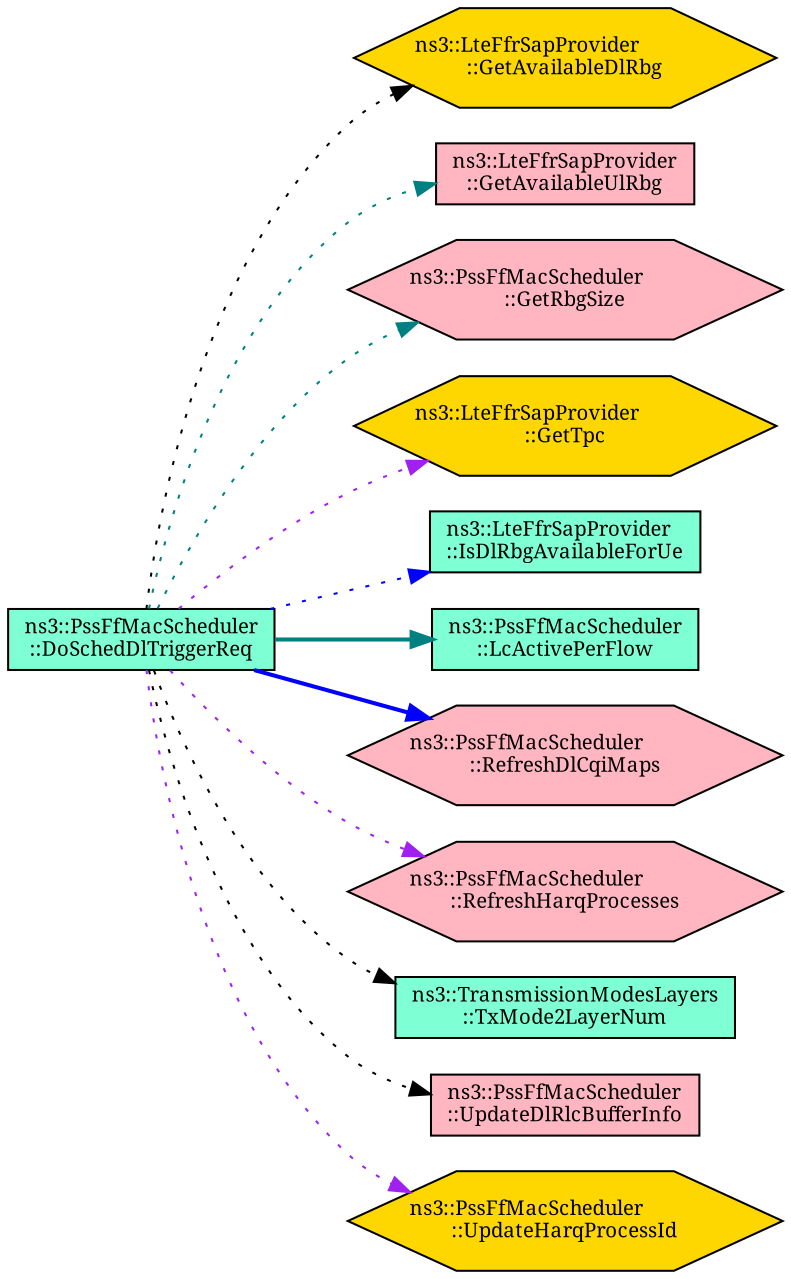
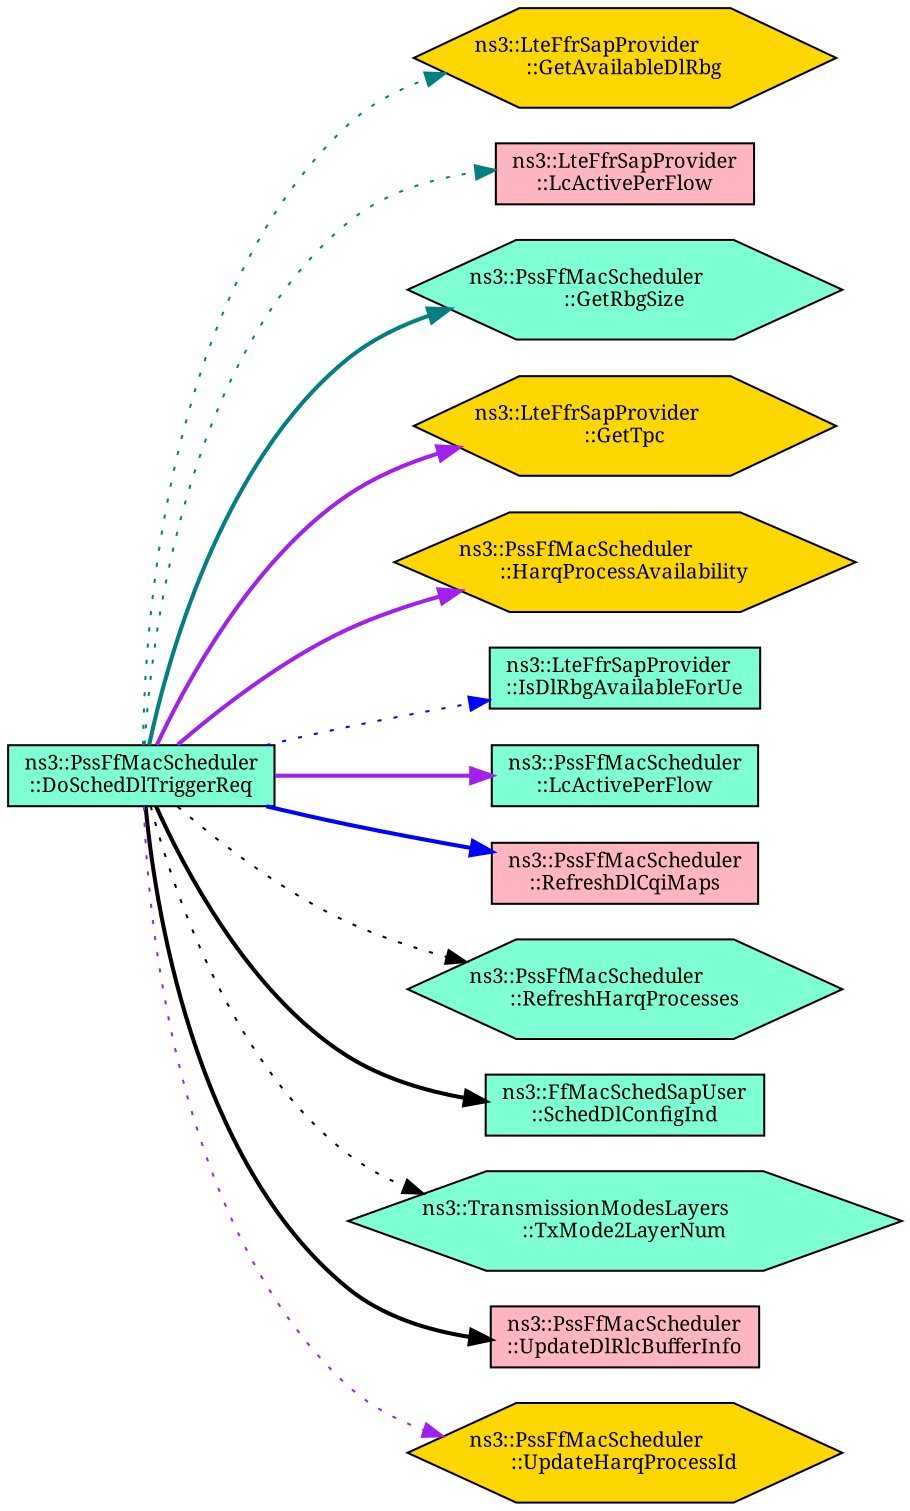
(565, 174) -> (625, 174)
(565, 290) -> (625, 290)
(218, 324) -> (201, 371)
(256, 449) -> (240, 494)
(287, 528) -> (268, 569)
none -> (625, 562)
(343, 639) -> (373, 776)
(565, 755) -> (625, 873)
(277, 773) -> (303, 898)
(565, 892) -> (625, 989)
(233, 912) -> (229, 1128)
(565, 1008) -> (625, 1221)
none -> (625, 1105)
